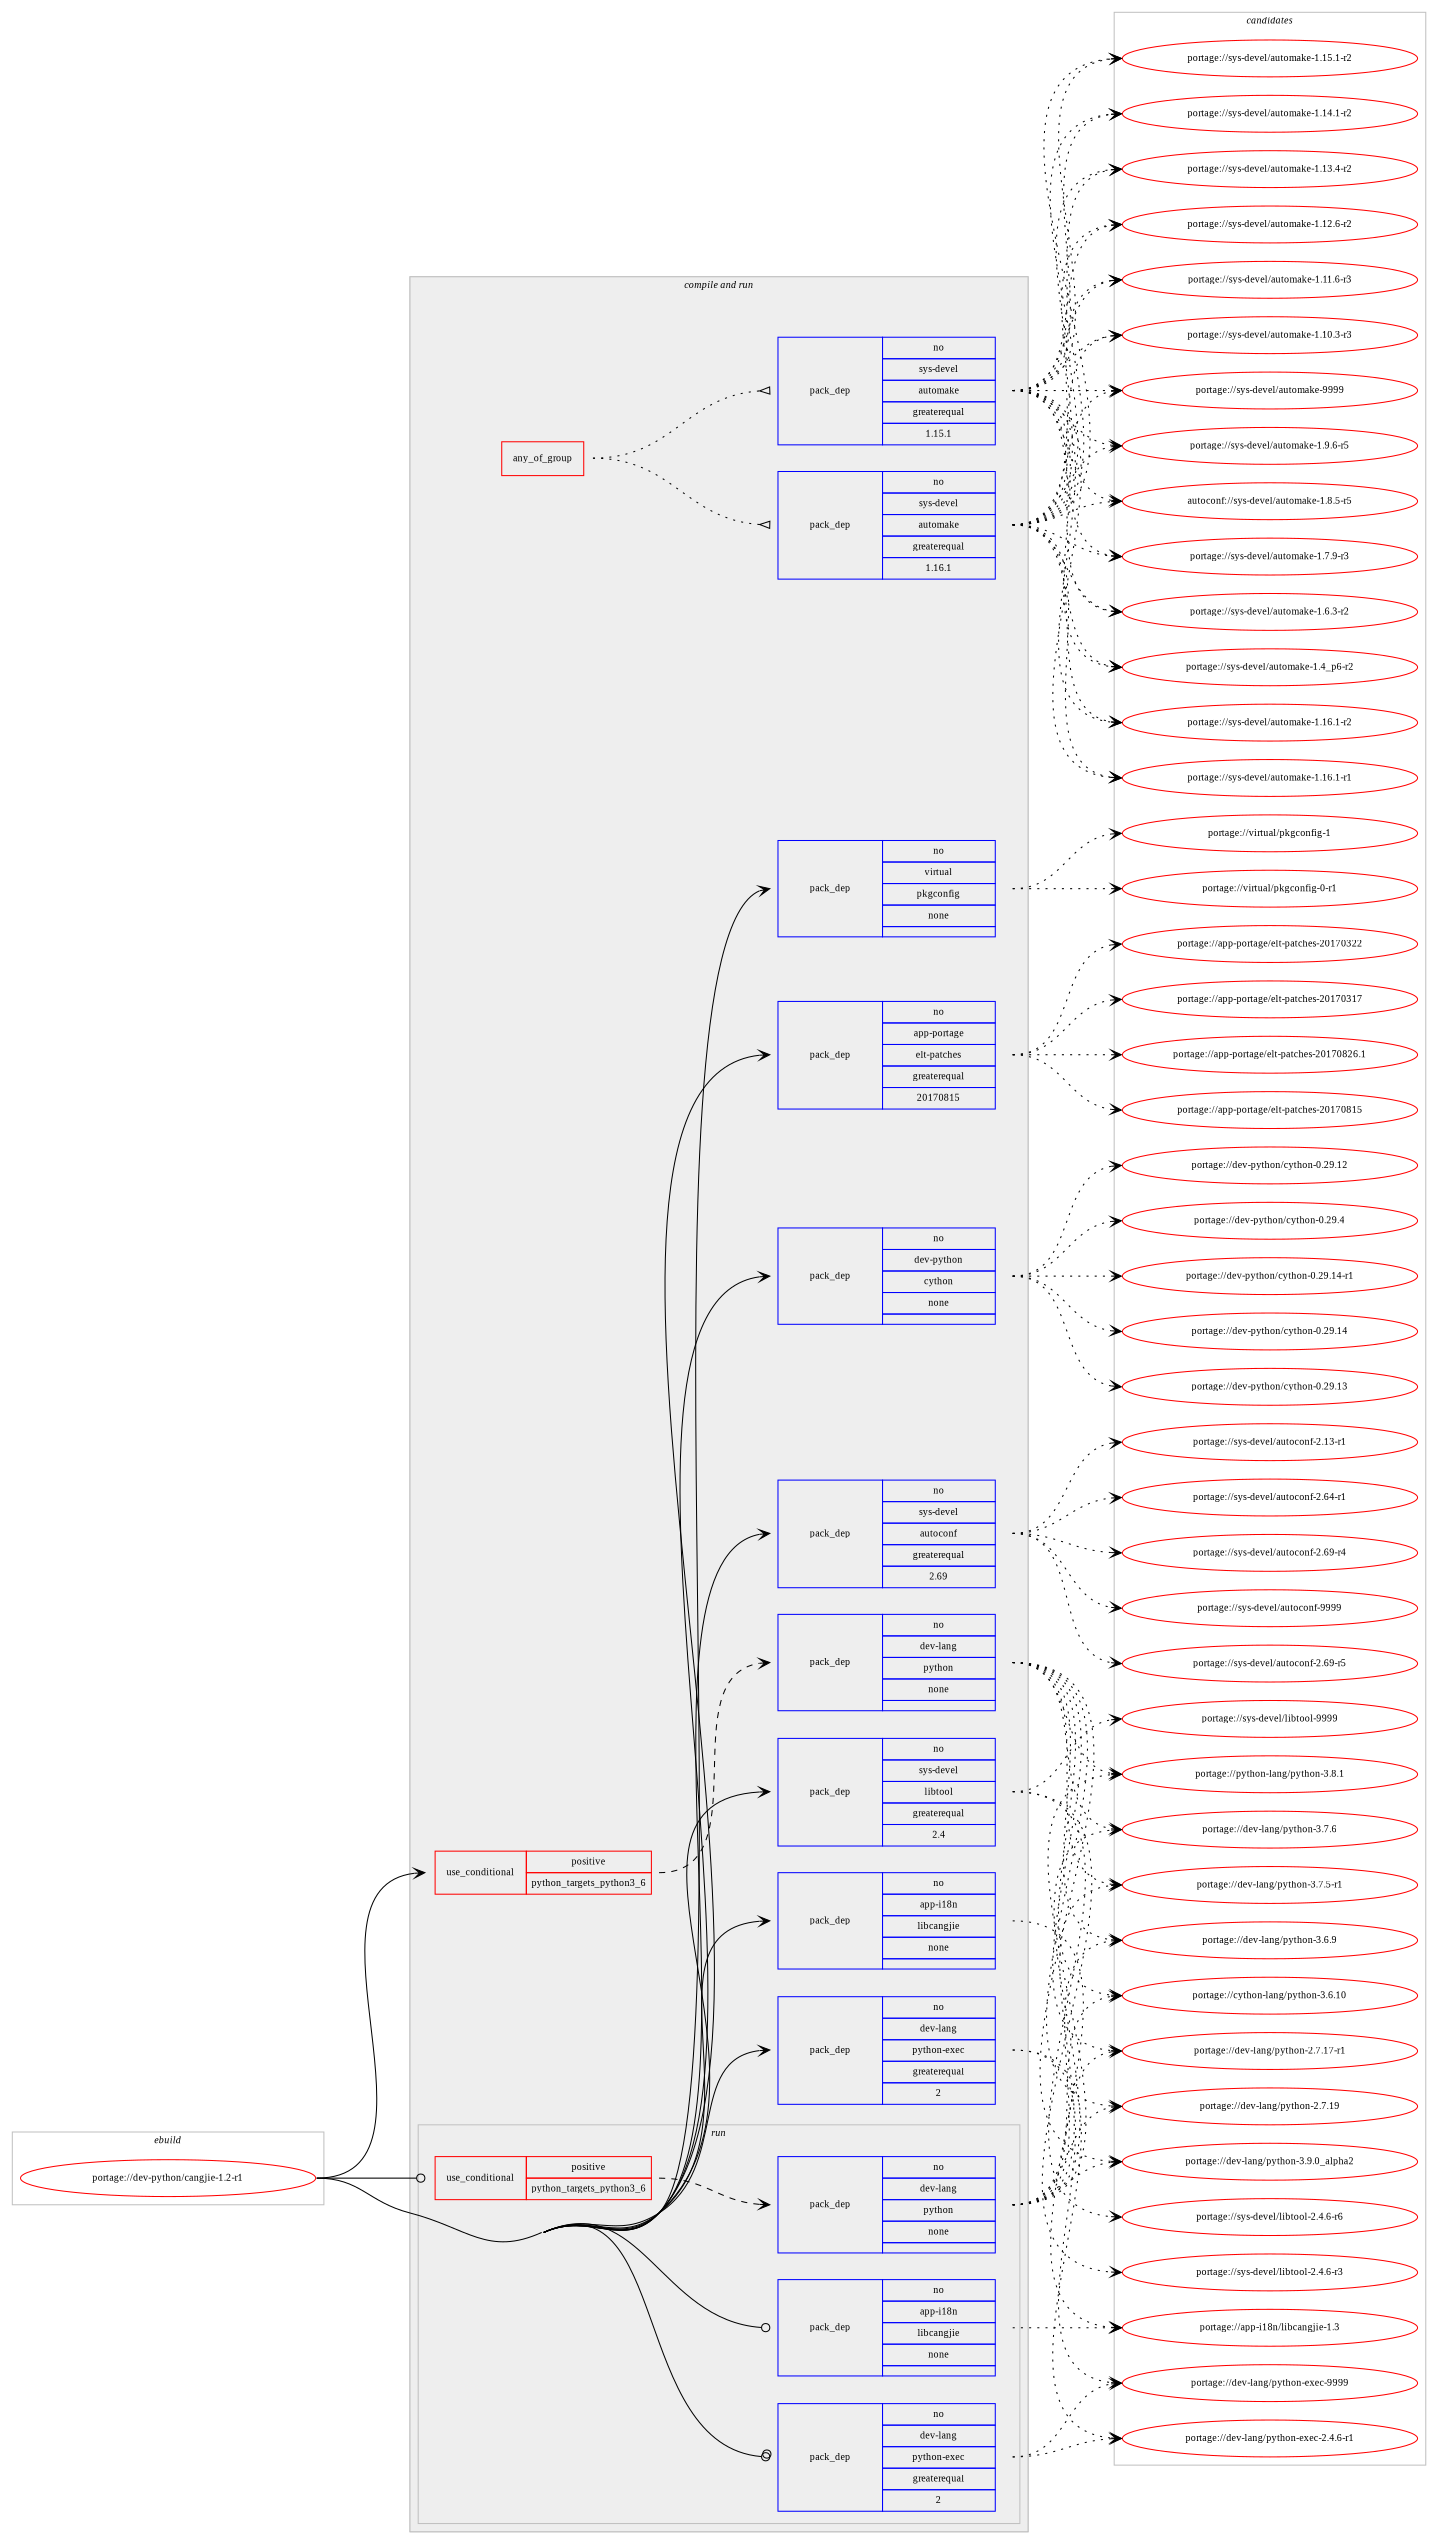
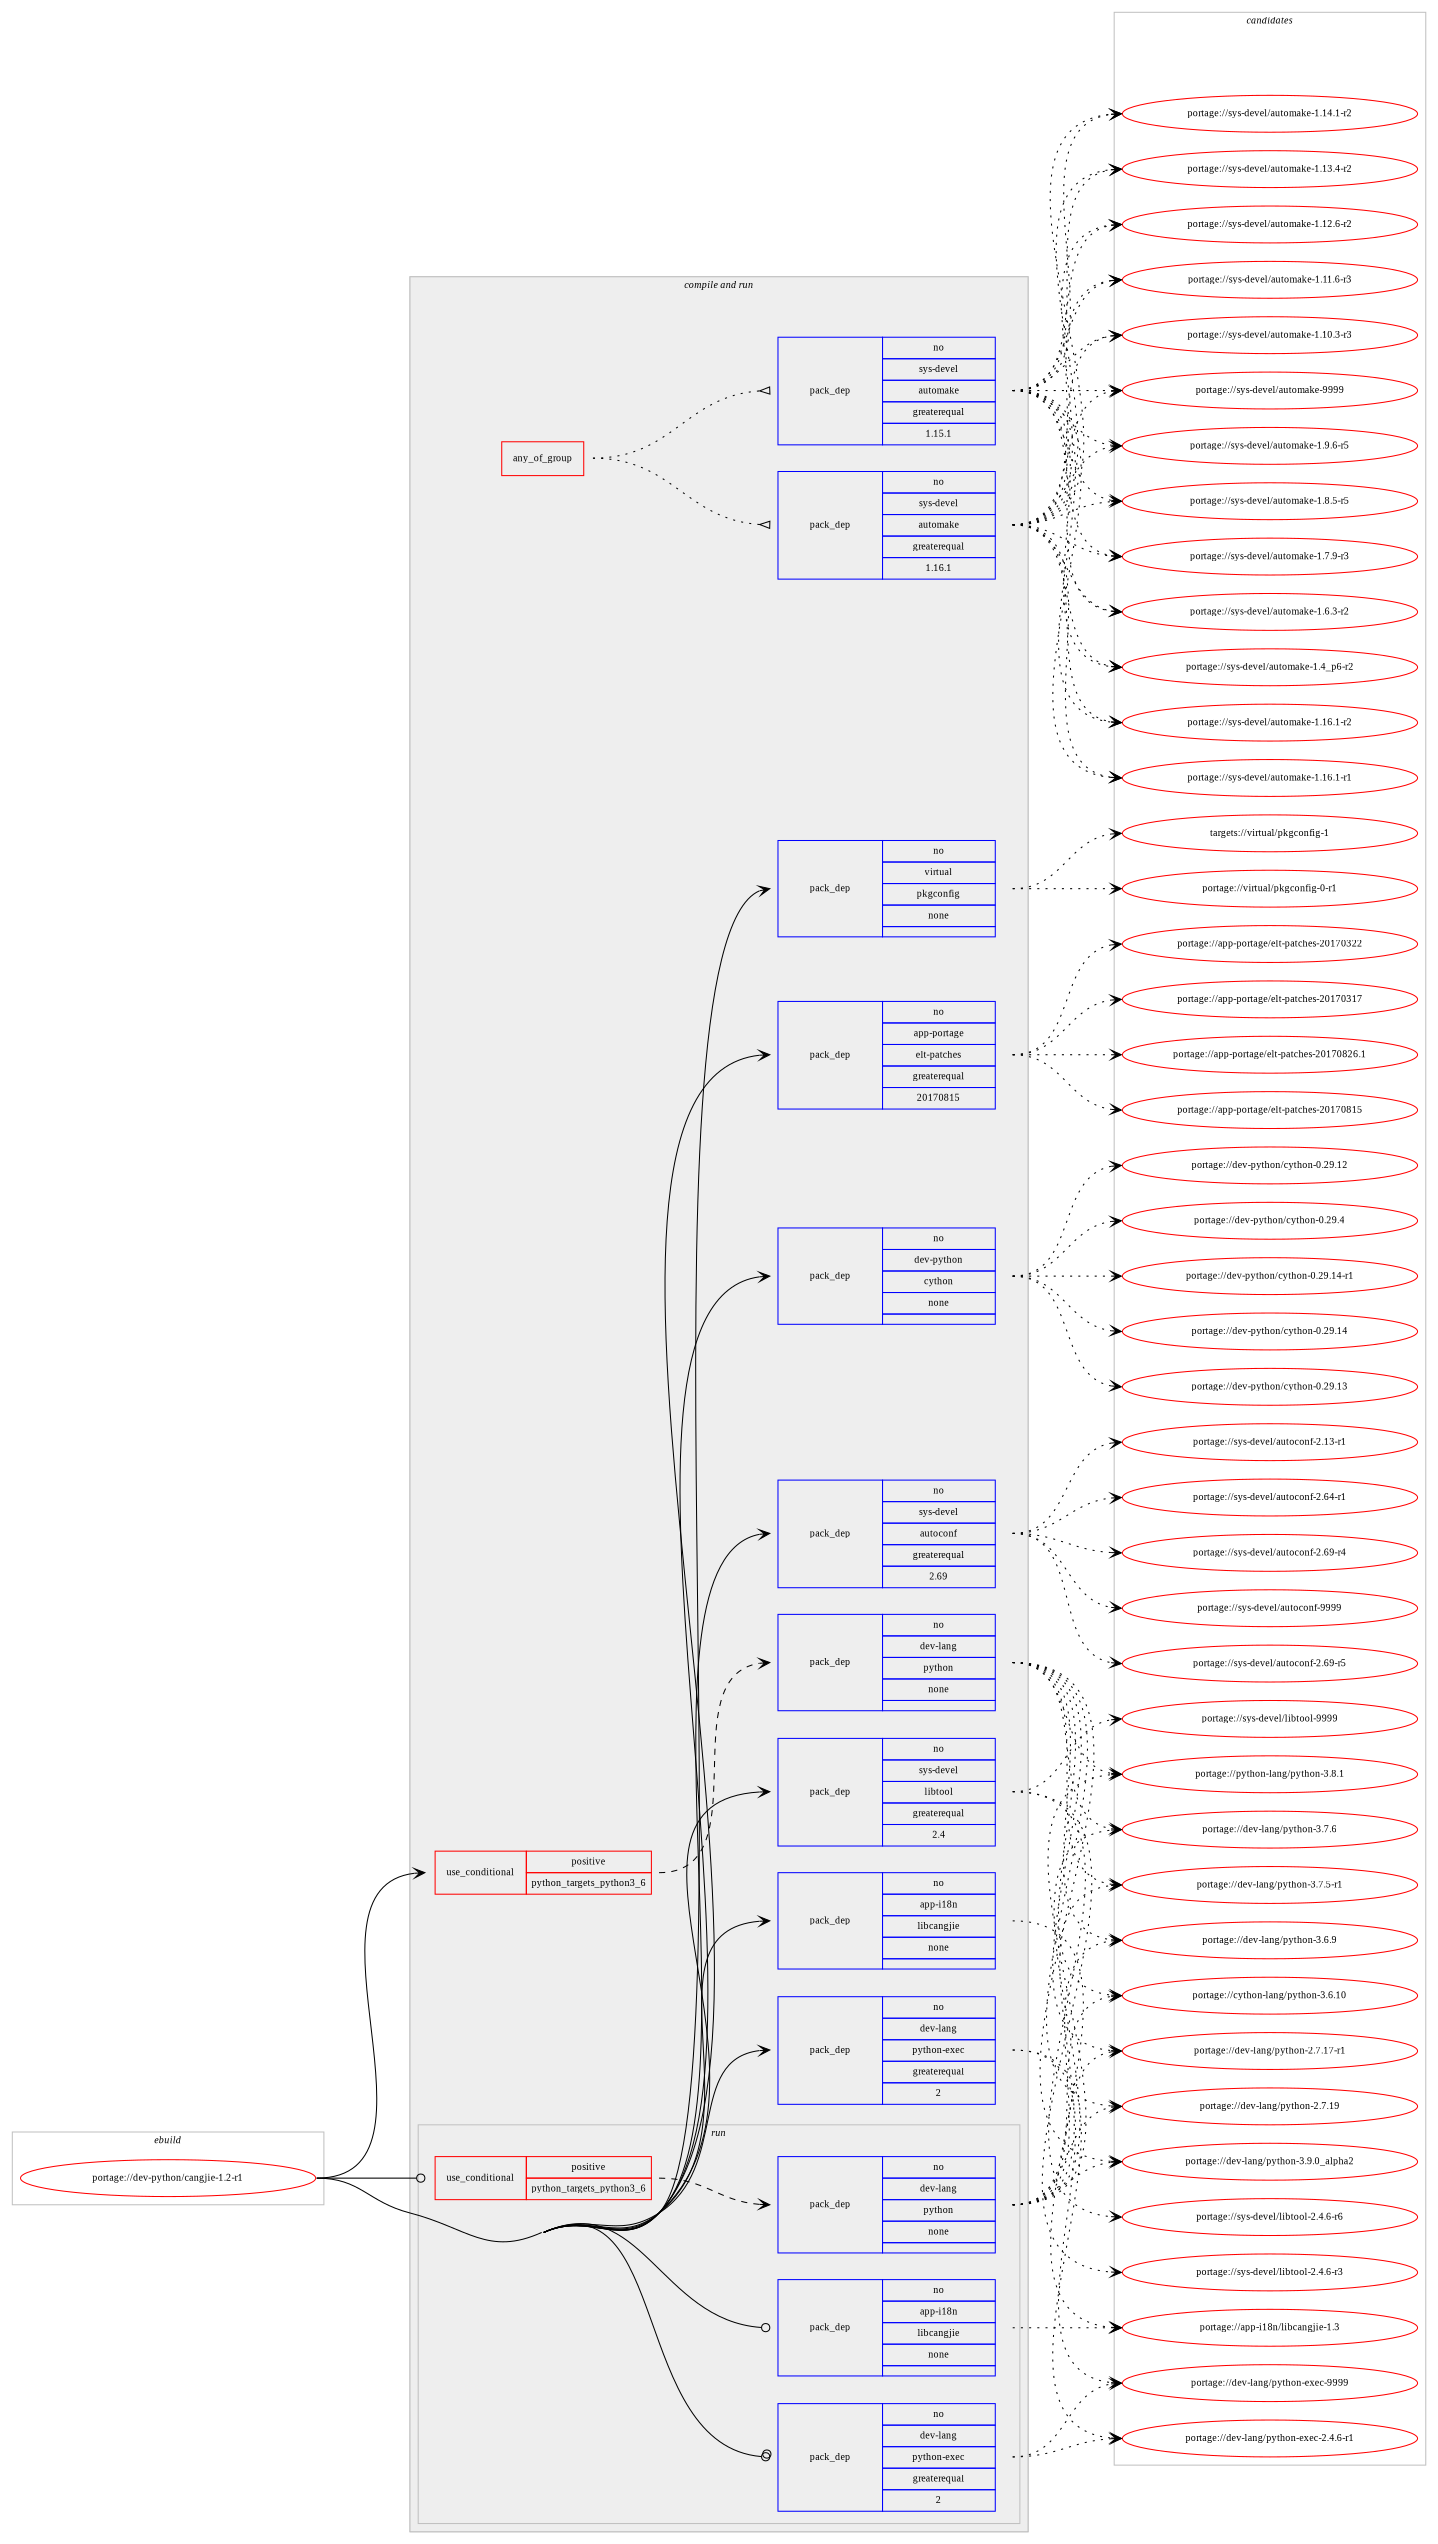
(1270, 58) -> none
(1270, 501) -> (1270, 501)
(1270, 833) -> (1270, 833)
